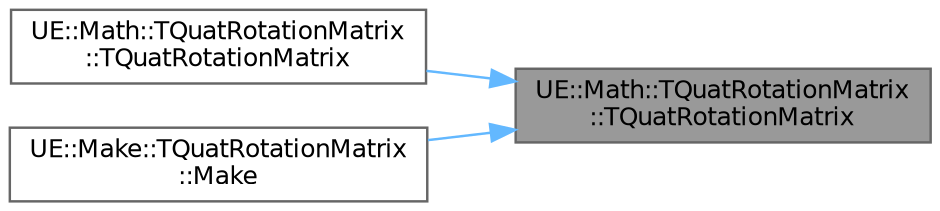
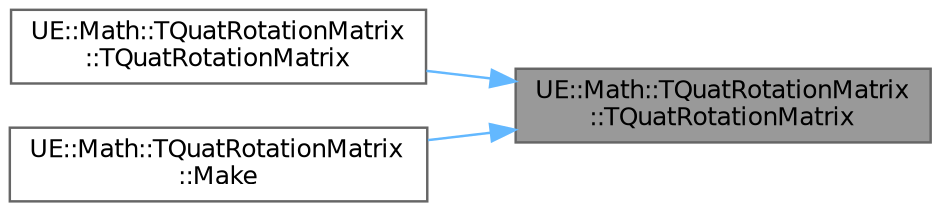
(219, 165) -> (219, 165)
